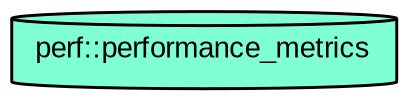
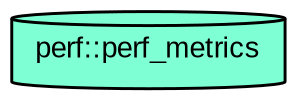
(204, 50) -> (148, 50)
